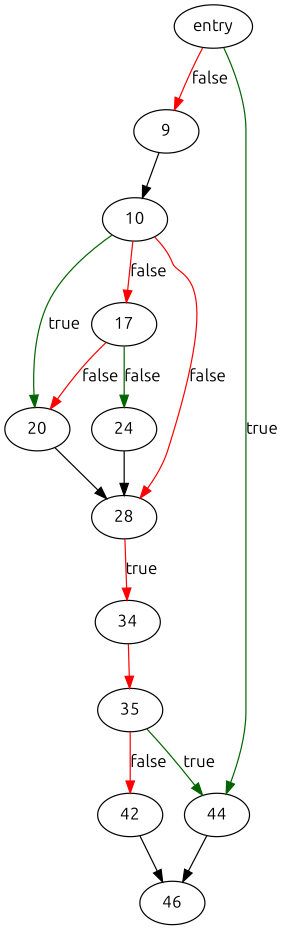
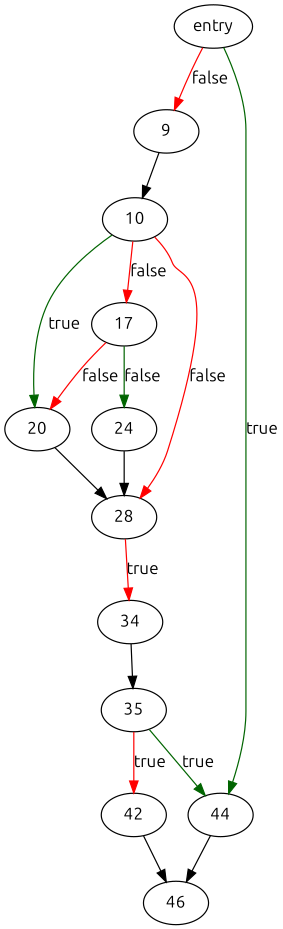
(129, 660) -> (132, 660)
(149, 763) -> (150, 763)
